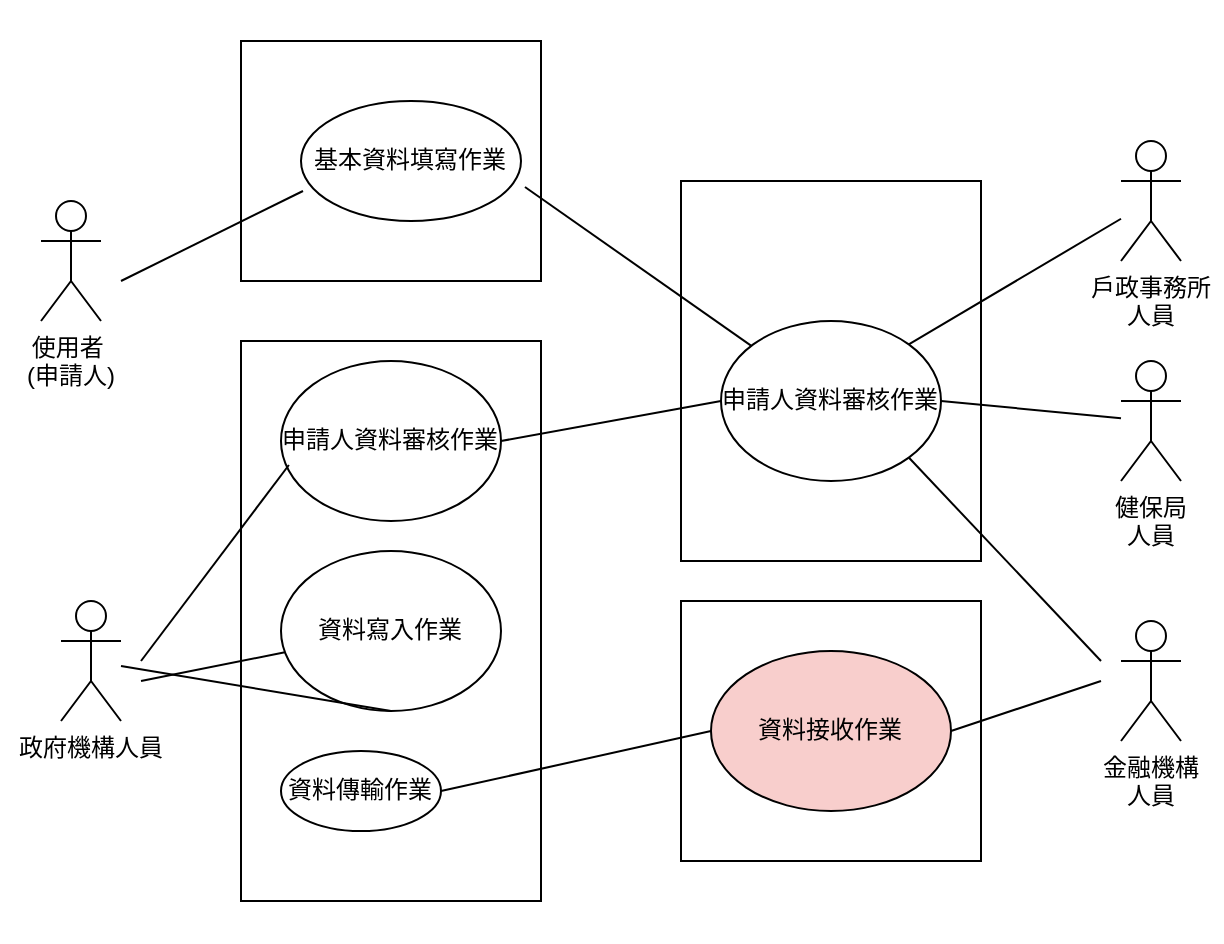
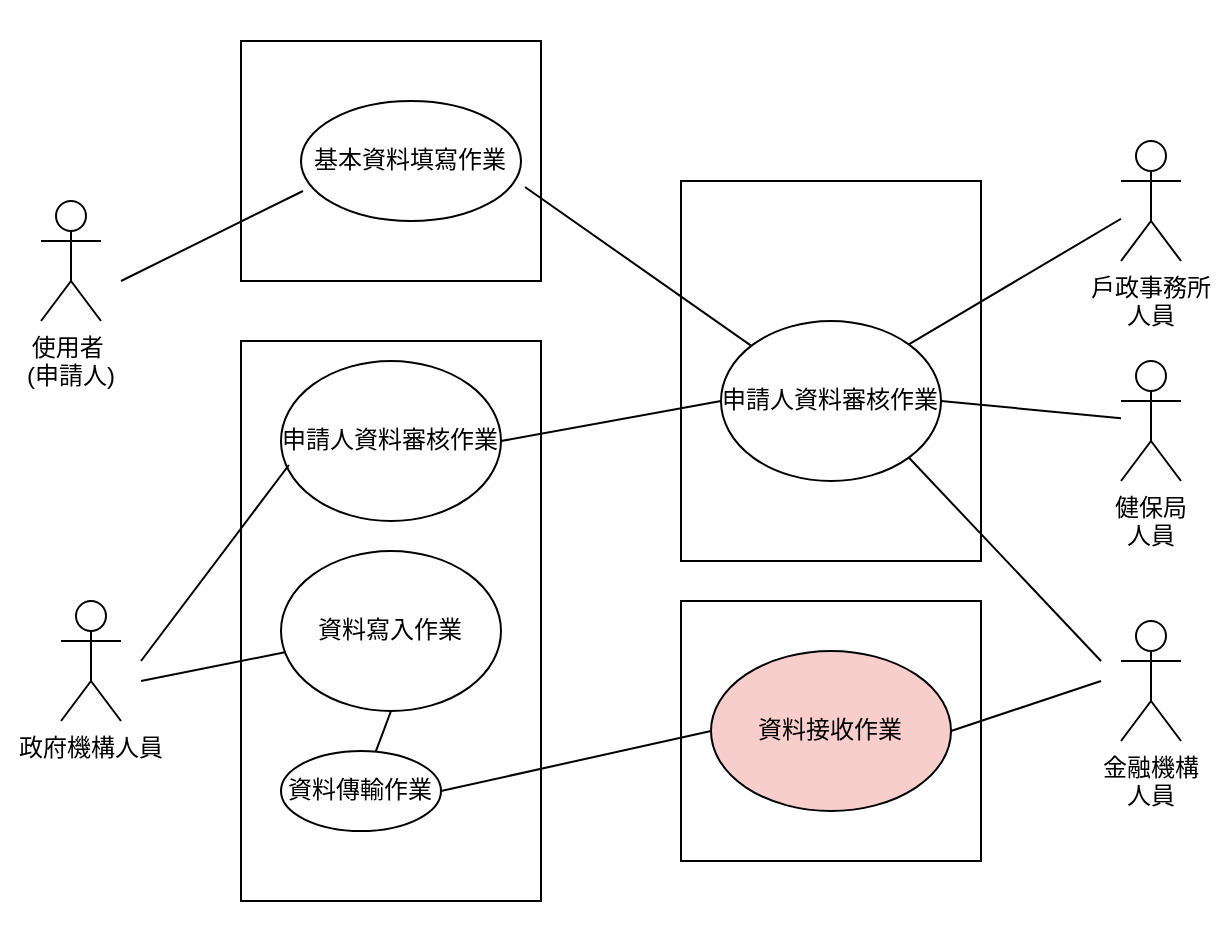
(286, 694) -> (384, 731)
